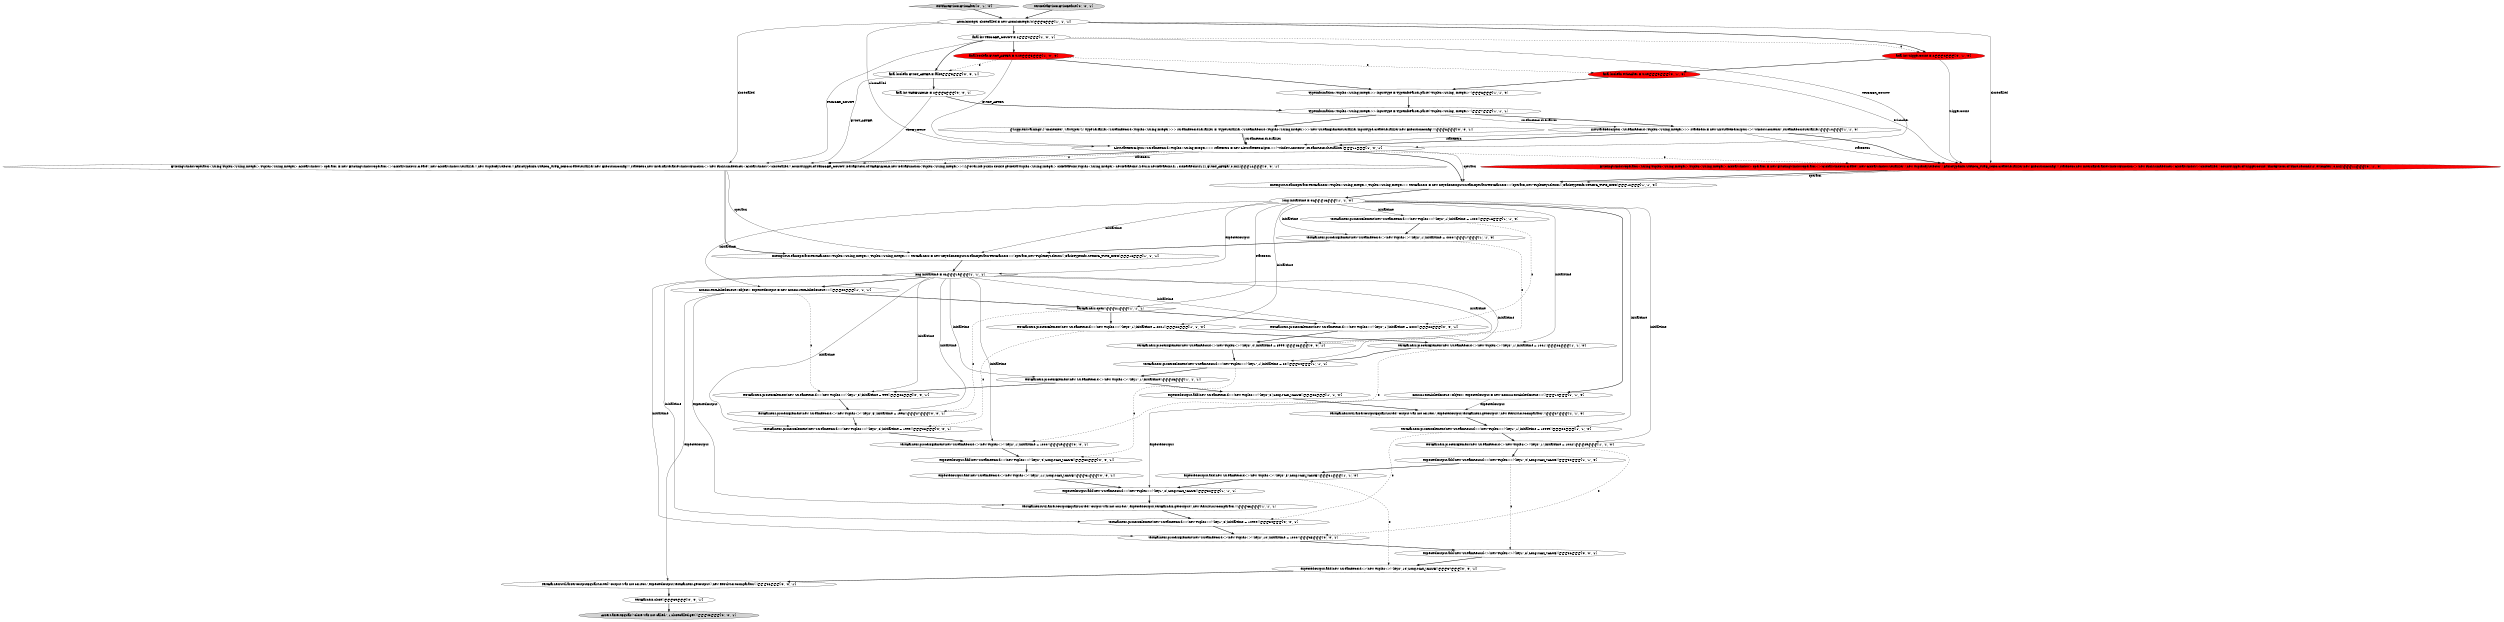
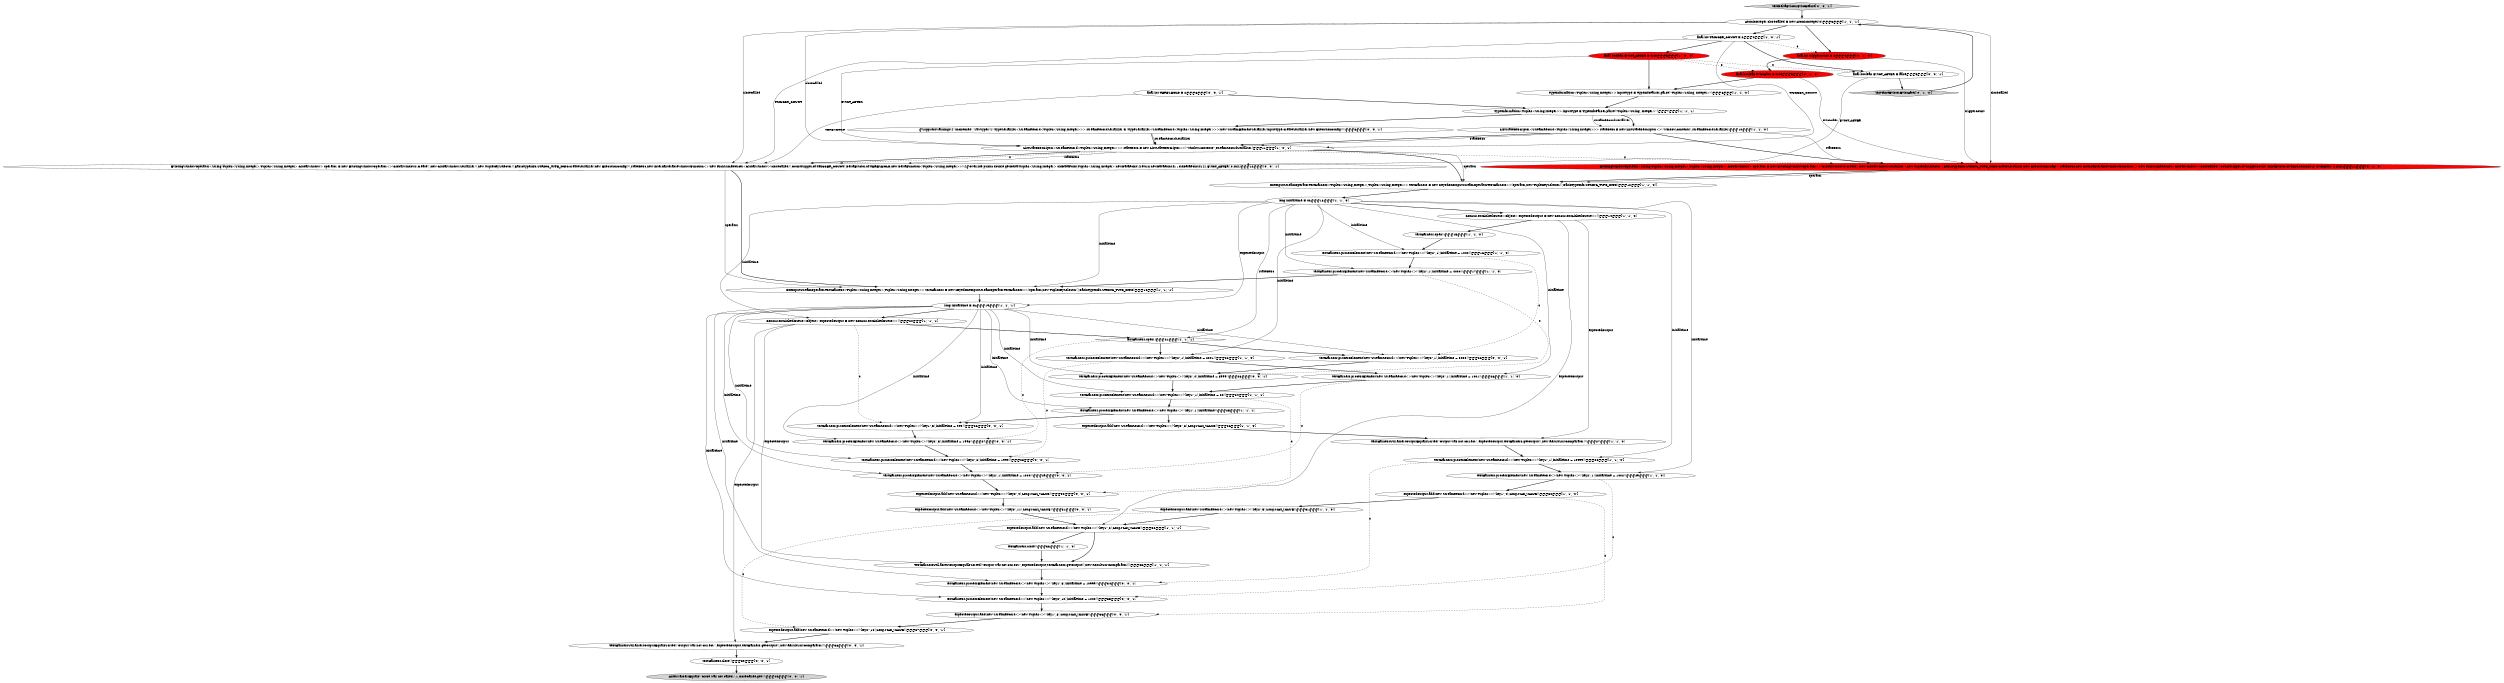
(1064, 6) -> (1802, 6)
(934, 83) -> (1901, 83)
none -> (1449, 235)
(950, 275) -> (980, 306)
none -> (1042, 547)
